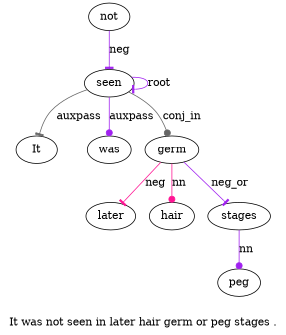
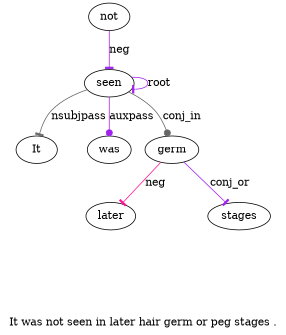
(79, 116) -> (79, 116)
(230, 183) -> (230, 183)
(172, 216) -> none
(239, 283) -> none
